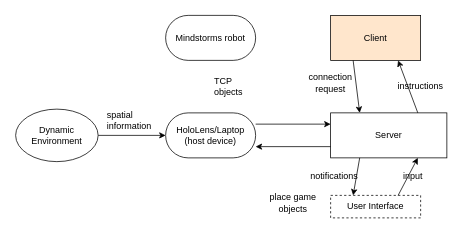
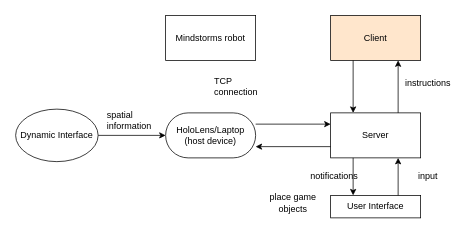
(210, 38) -> (210, 38)
(330, 83) -> none
(228, 87) -> (228, 87)
(420, 87) -> (428, 83)
(57, 135) -> (57, 135)
(389, 135) -> (375, 135)
(413, 177) -> (428, 177)
(375, 207) -> (375, 207)
